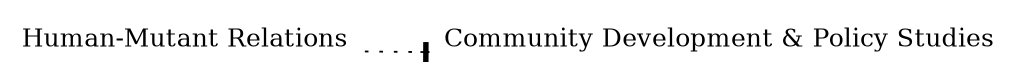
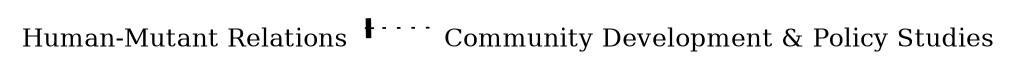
(393, 52) -> (402, 28)
